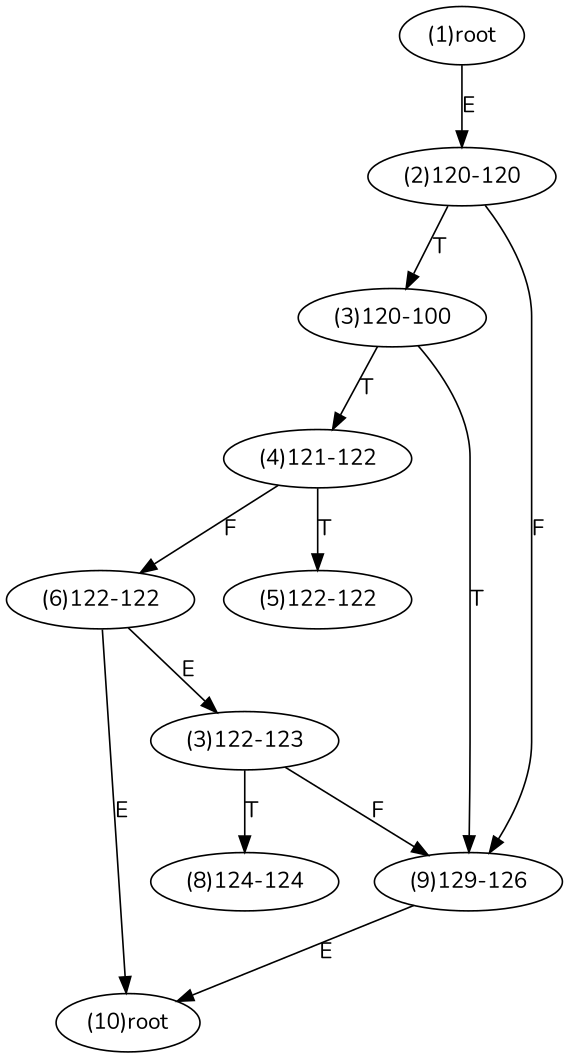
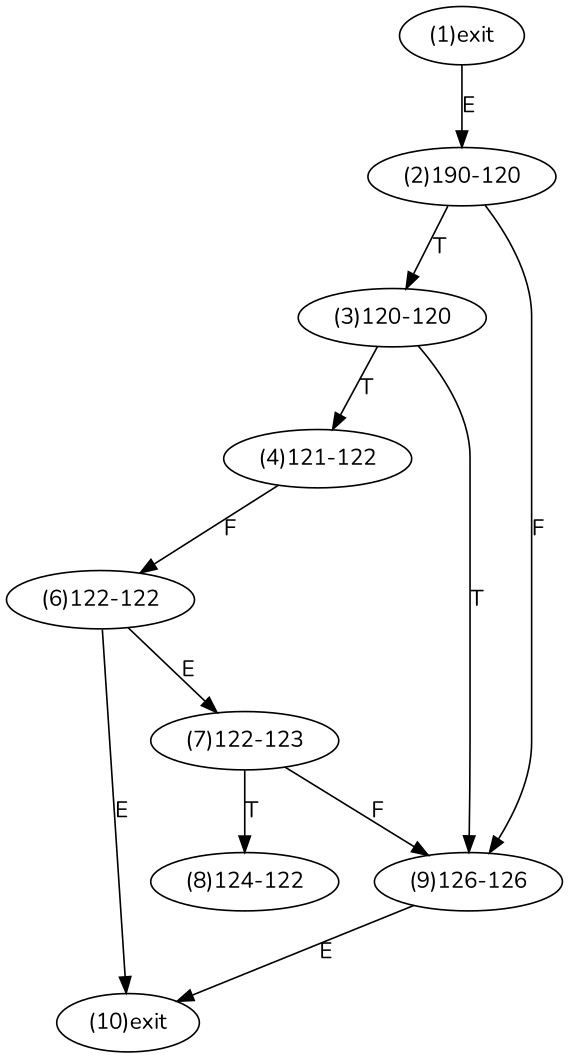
(462, 36) -> (462, 36)
(462, 177) -> (462, 177)
(392, 318) -> (392, 318)
(318, 600) -> none
(245, 741) -> (245, 741)
(245, 882) -> (245, 882)
(468, 882) -> (468, 882)
(128, 1023) -> (128, 1023)
